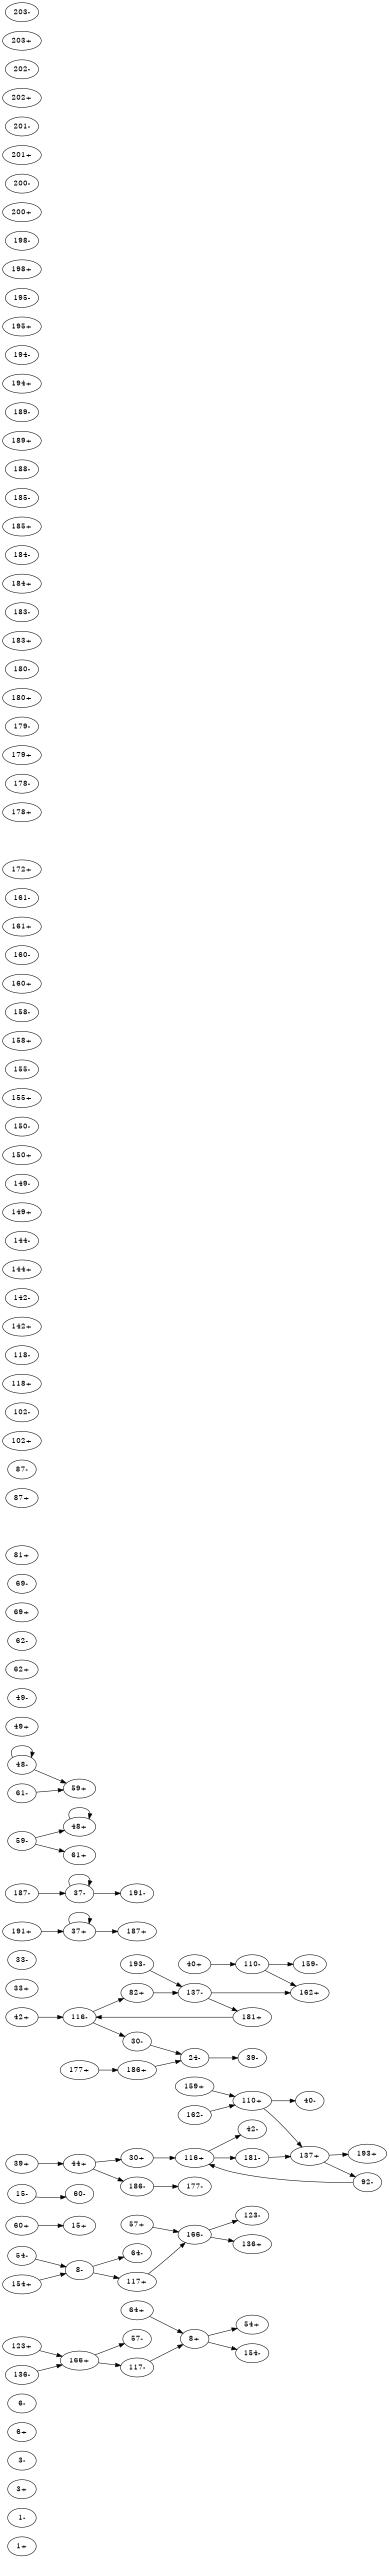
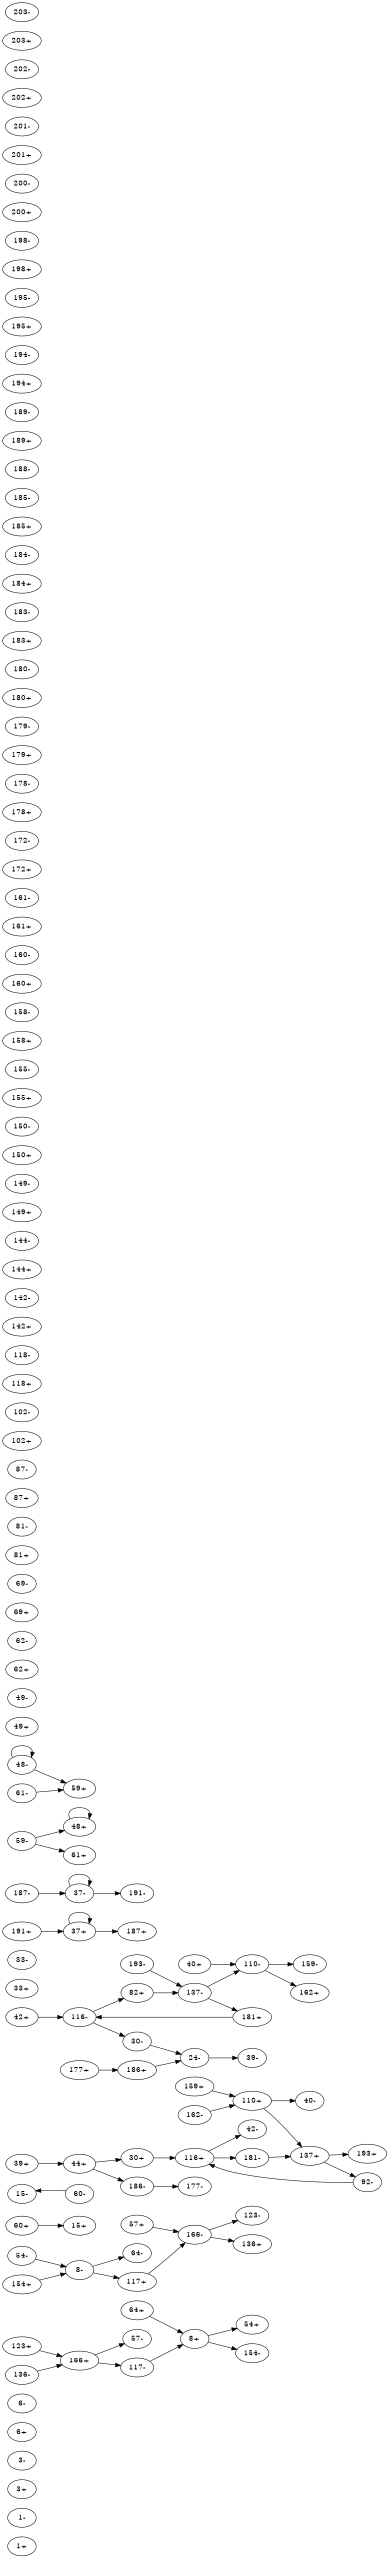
none -> (22, 841)
none -> (22, 1527)
(248, 1993) -> (221, 1980)
(48, 2197) -> (53, 2190)
